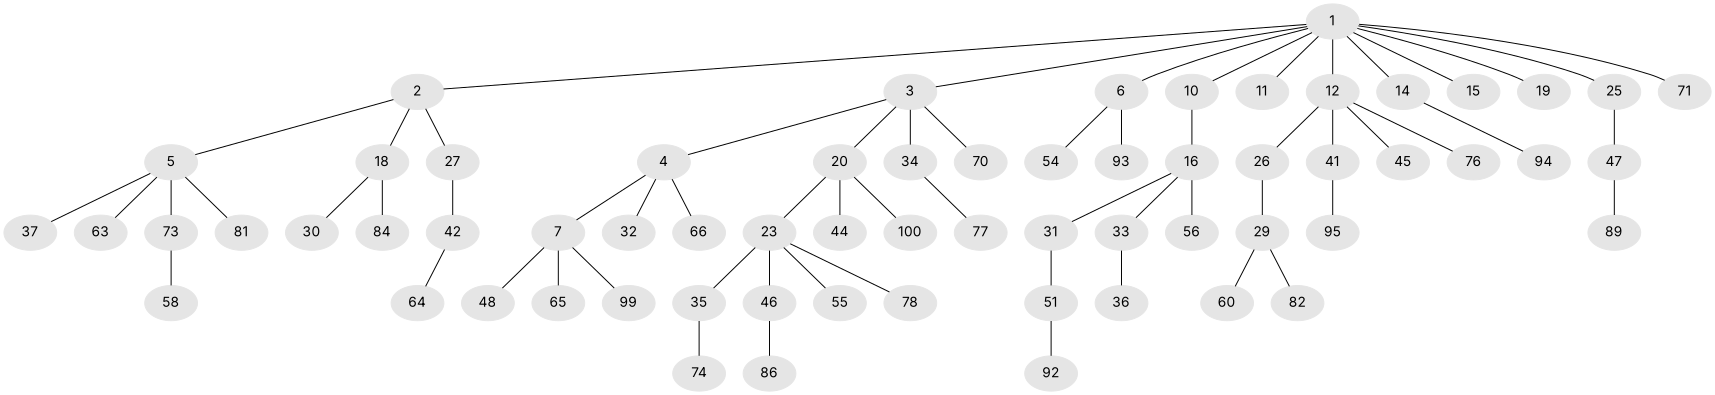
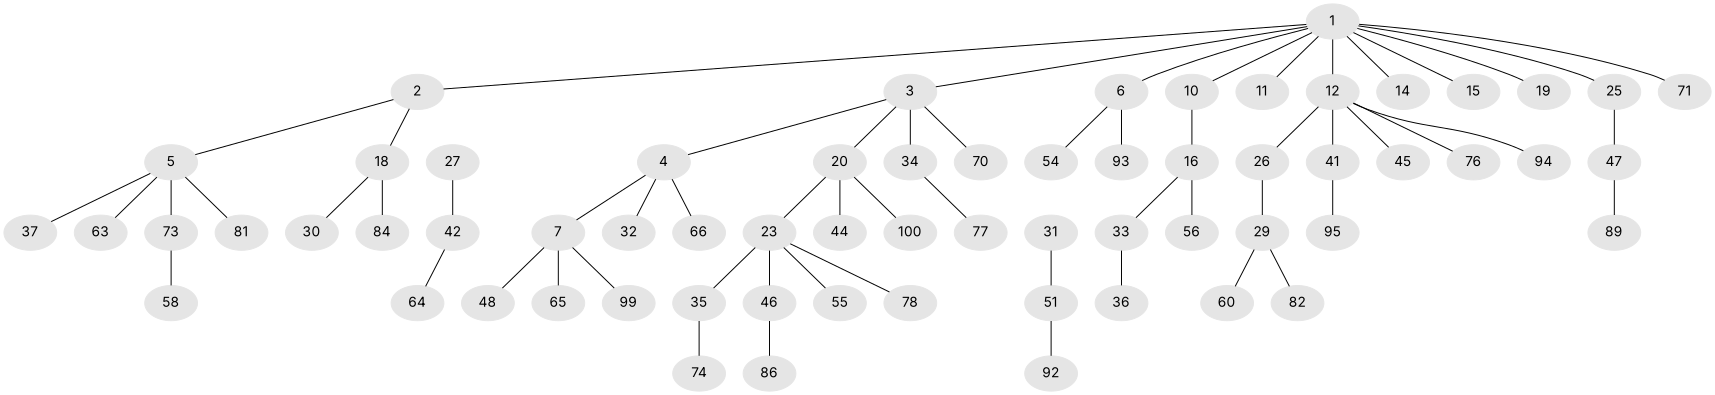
(435, 127) -> none
(1473, 127) -> (1438, 127)
(1122, 197) -> none
